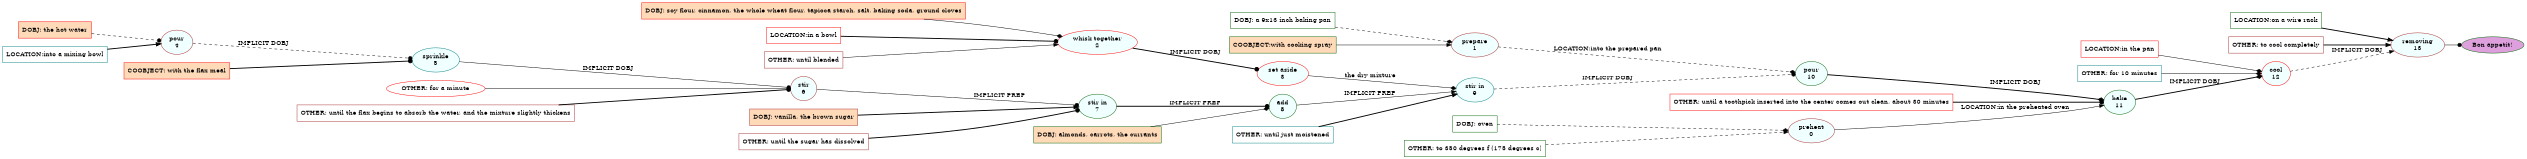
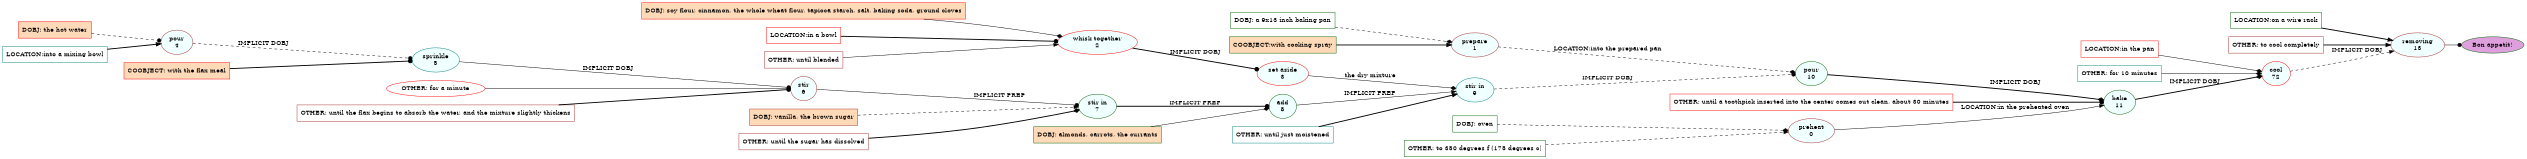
(1391, 45) -> (1391, 45)
(2276, 74) -> (2276, 74)
(966, 111) -> (966, 111)
(973, 128) -> (972, 129)
